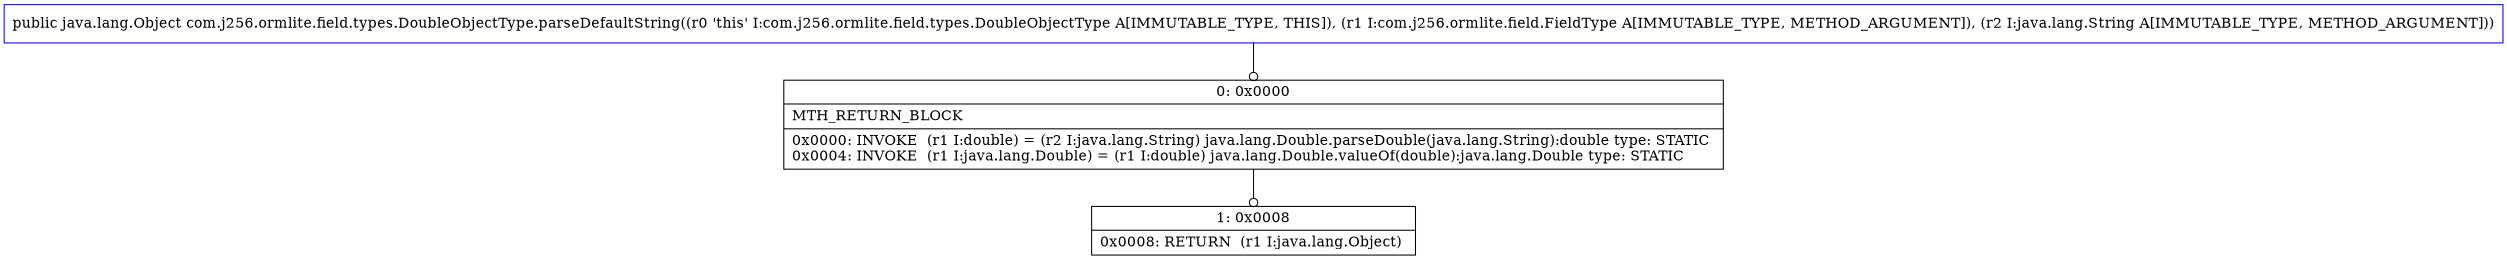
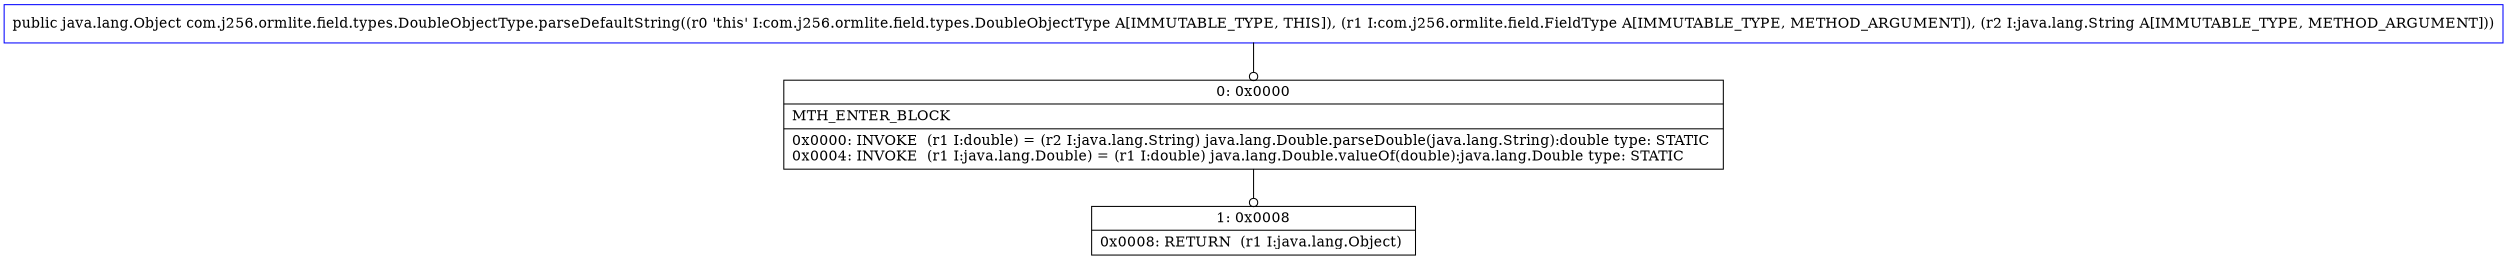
(878, 116) -> (872, 116)
